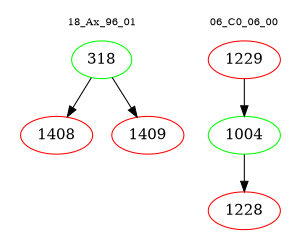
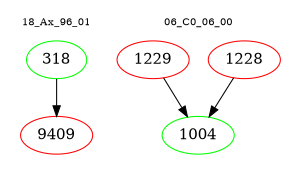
(57, 135) -> none
(148, 135) -> (57, 135)
(244, 168) -> (224, 93)
